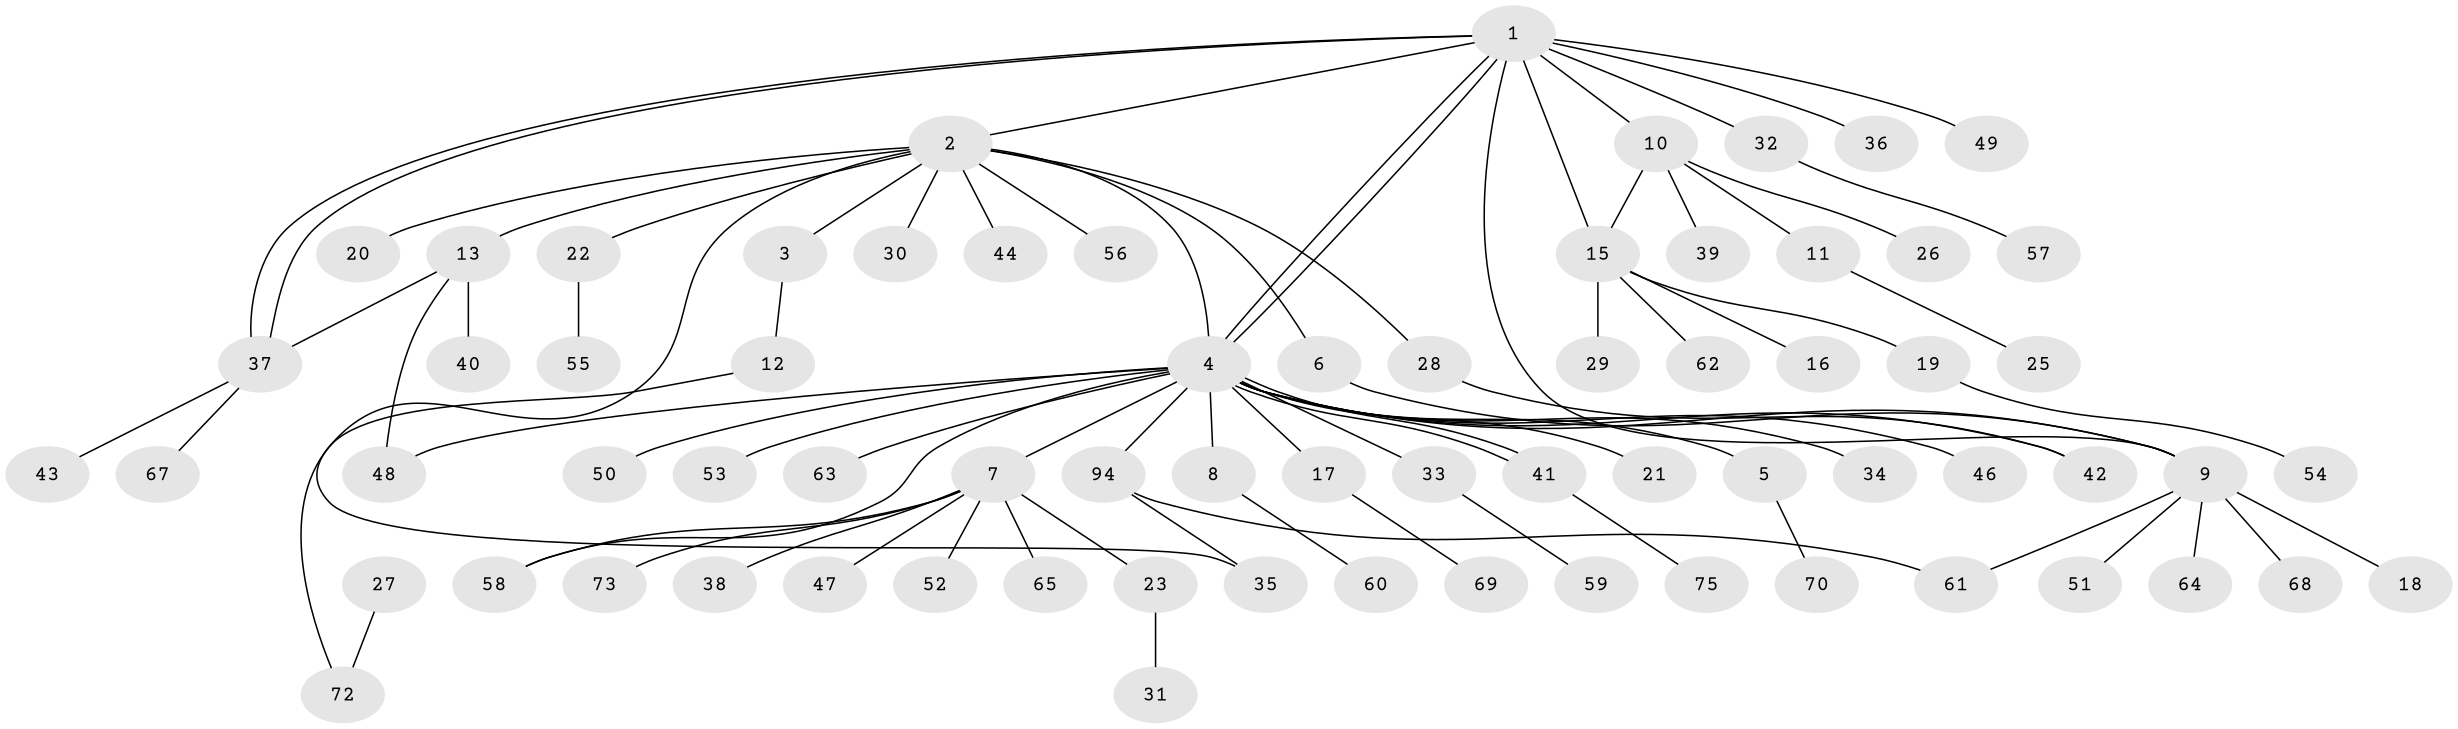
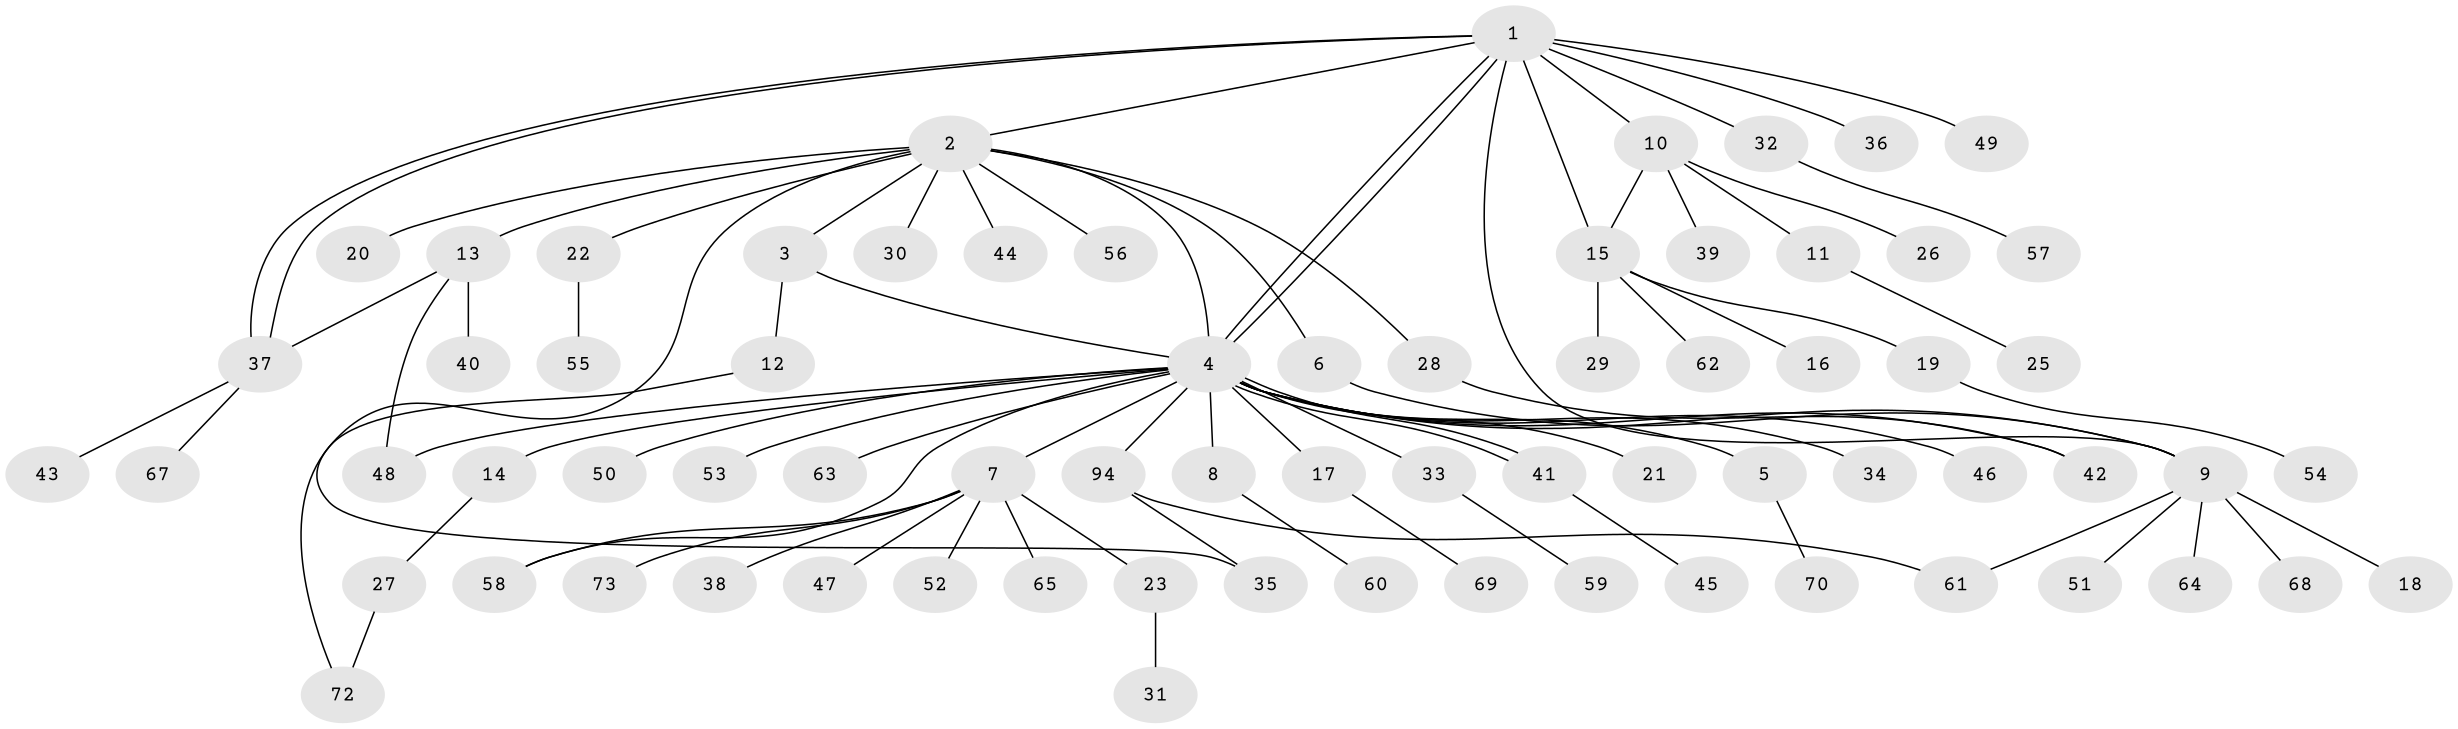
none -> (991, 323)
none -> (494, 474)
(1707, 585) -> (1707, 585)
